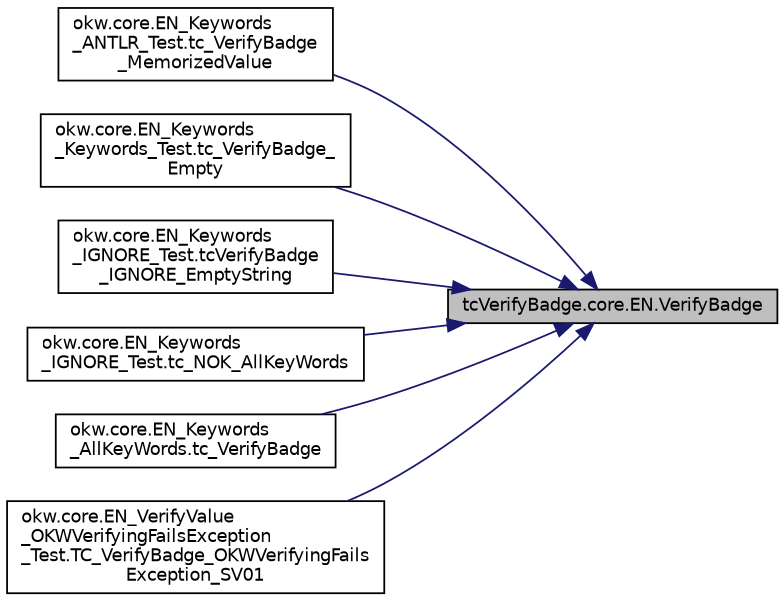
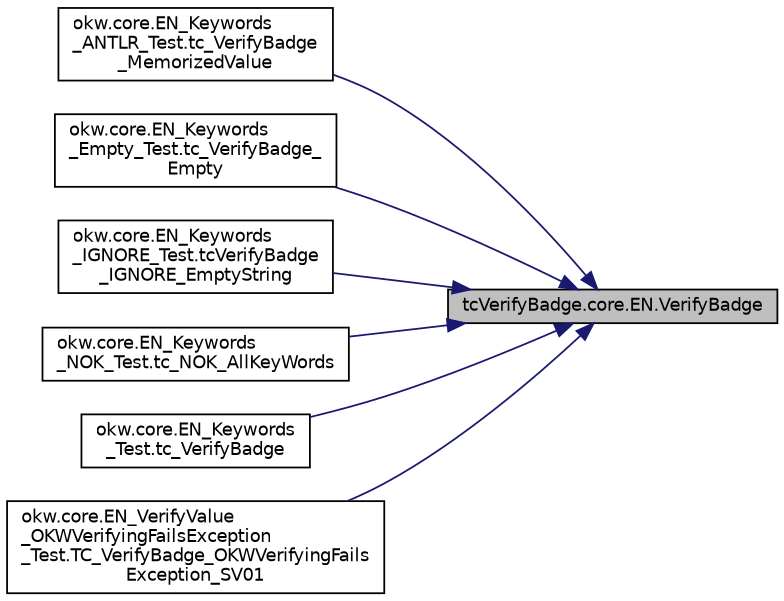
(196, 151) -> (196, 151)
(196, 354) -> (196, 354)
(196, 441) -> (196, 441)
